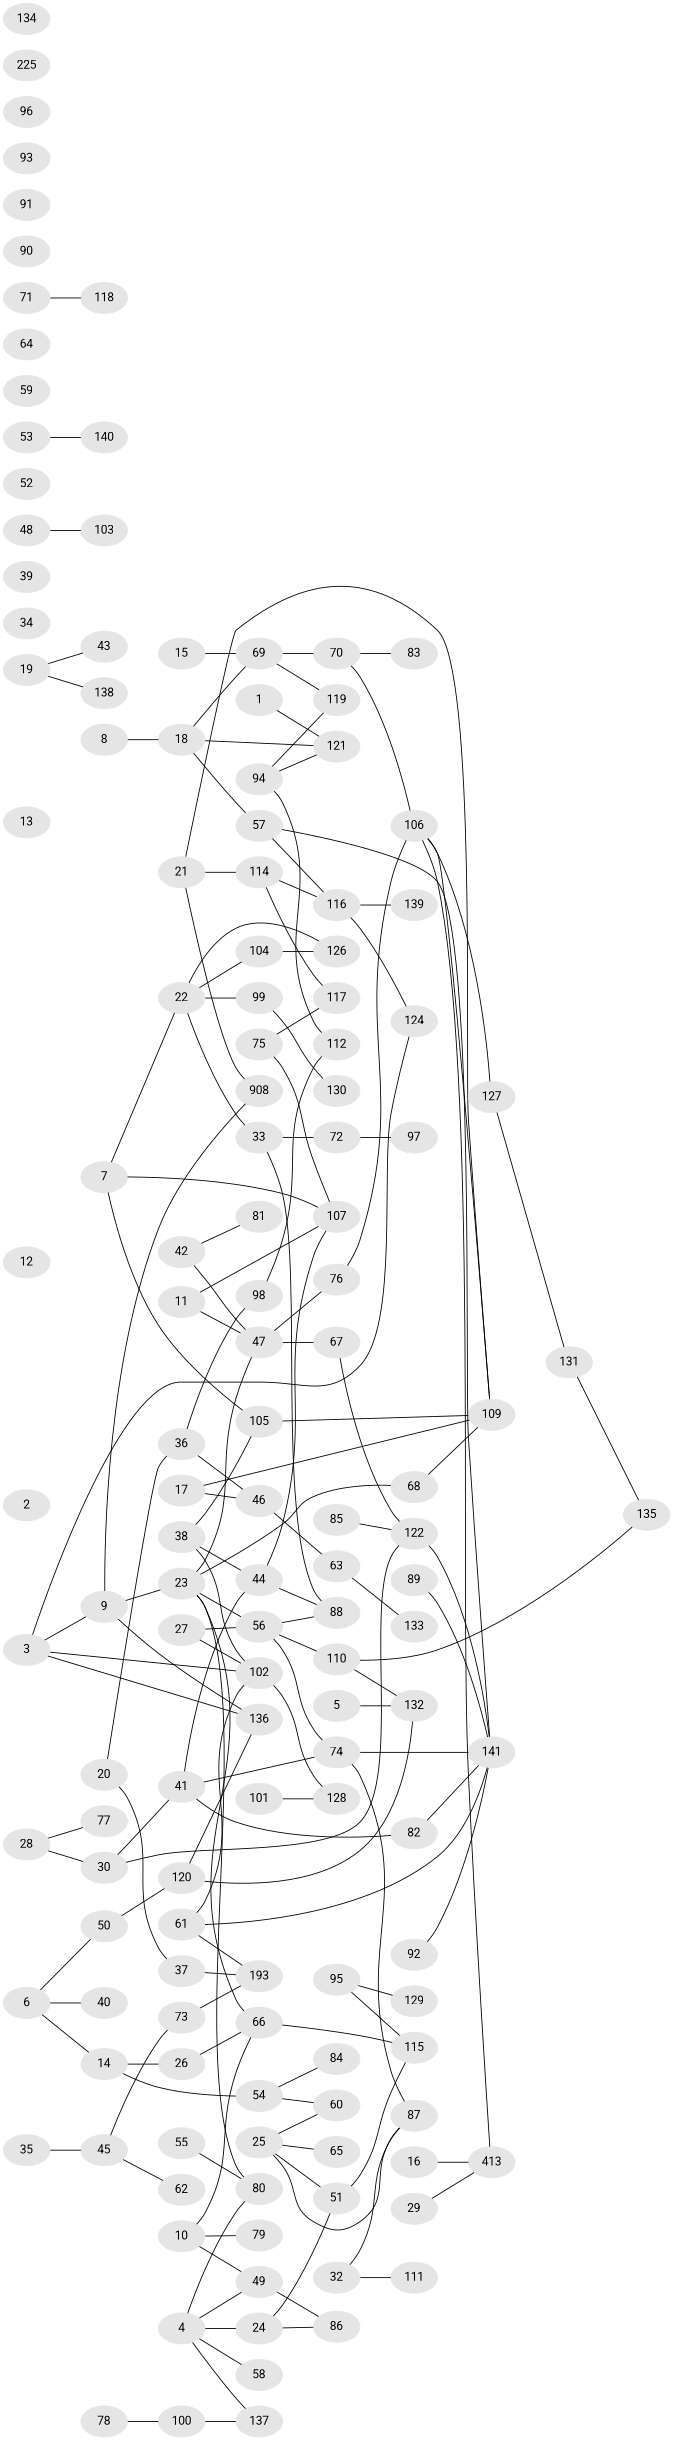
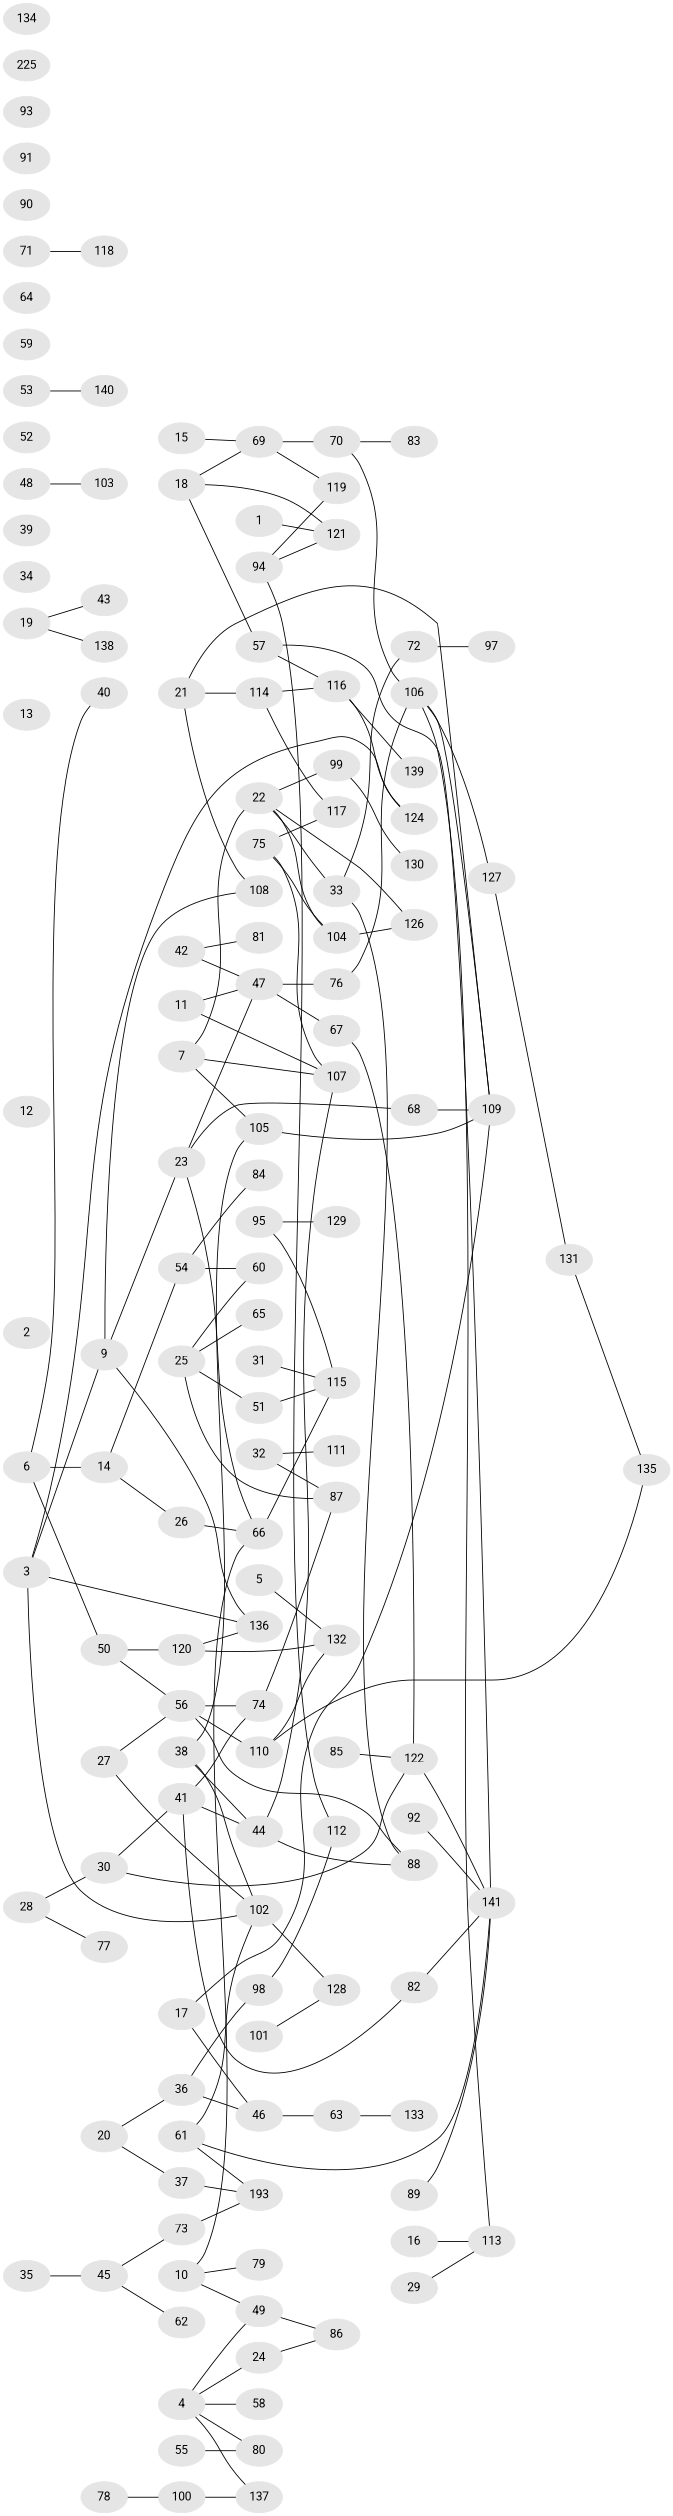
(27, 112) -> none
(104, 740) -> none
none -> (298, 891)
(259, 1091) -> (259, 891)
none -> (259, 1361)
(214, 1602) -> (143, 1678)
(414, 1752) -> none
(220, 1901) -> none
(492, 2162) -> (492, 2241)
(305, 2267) -> none
